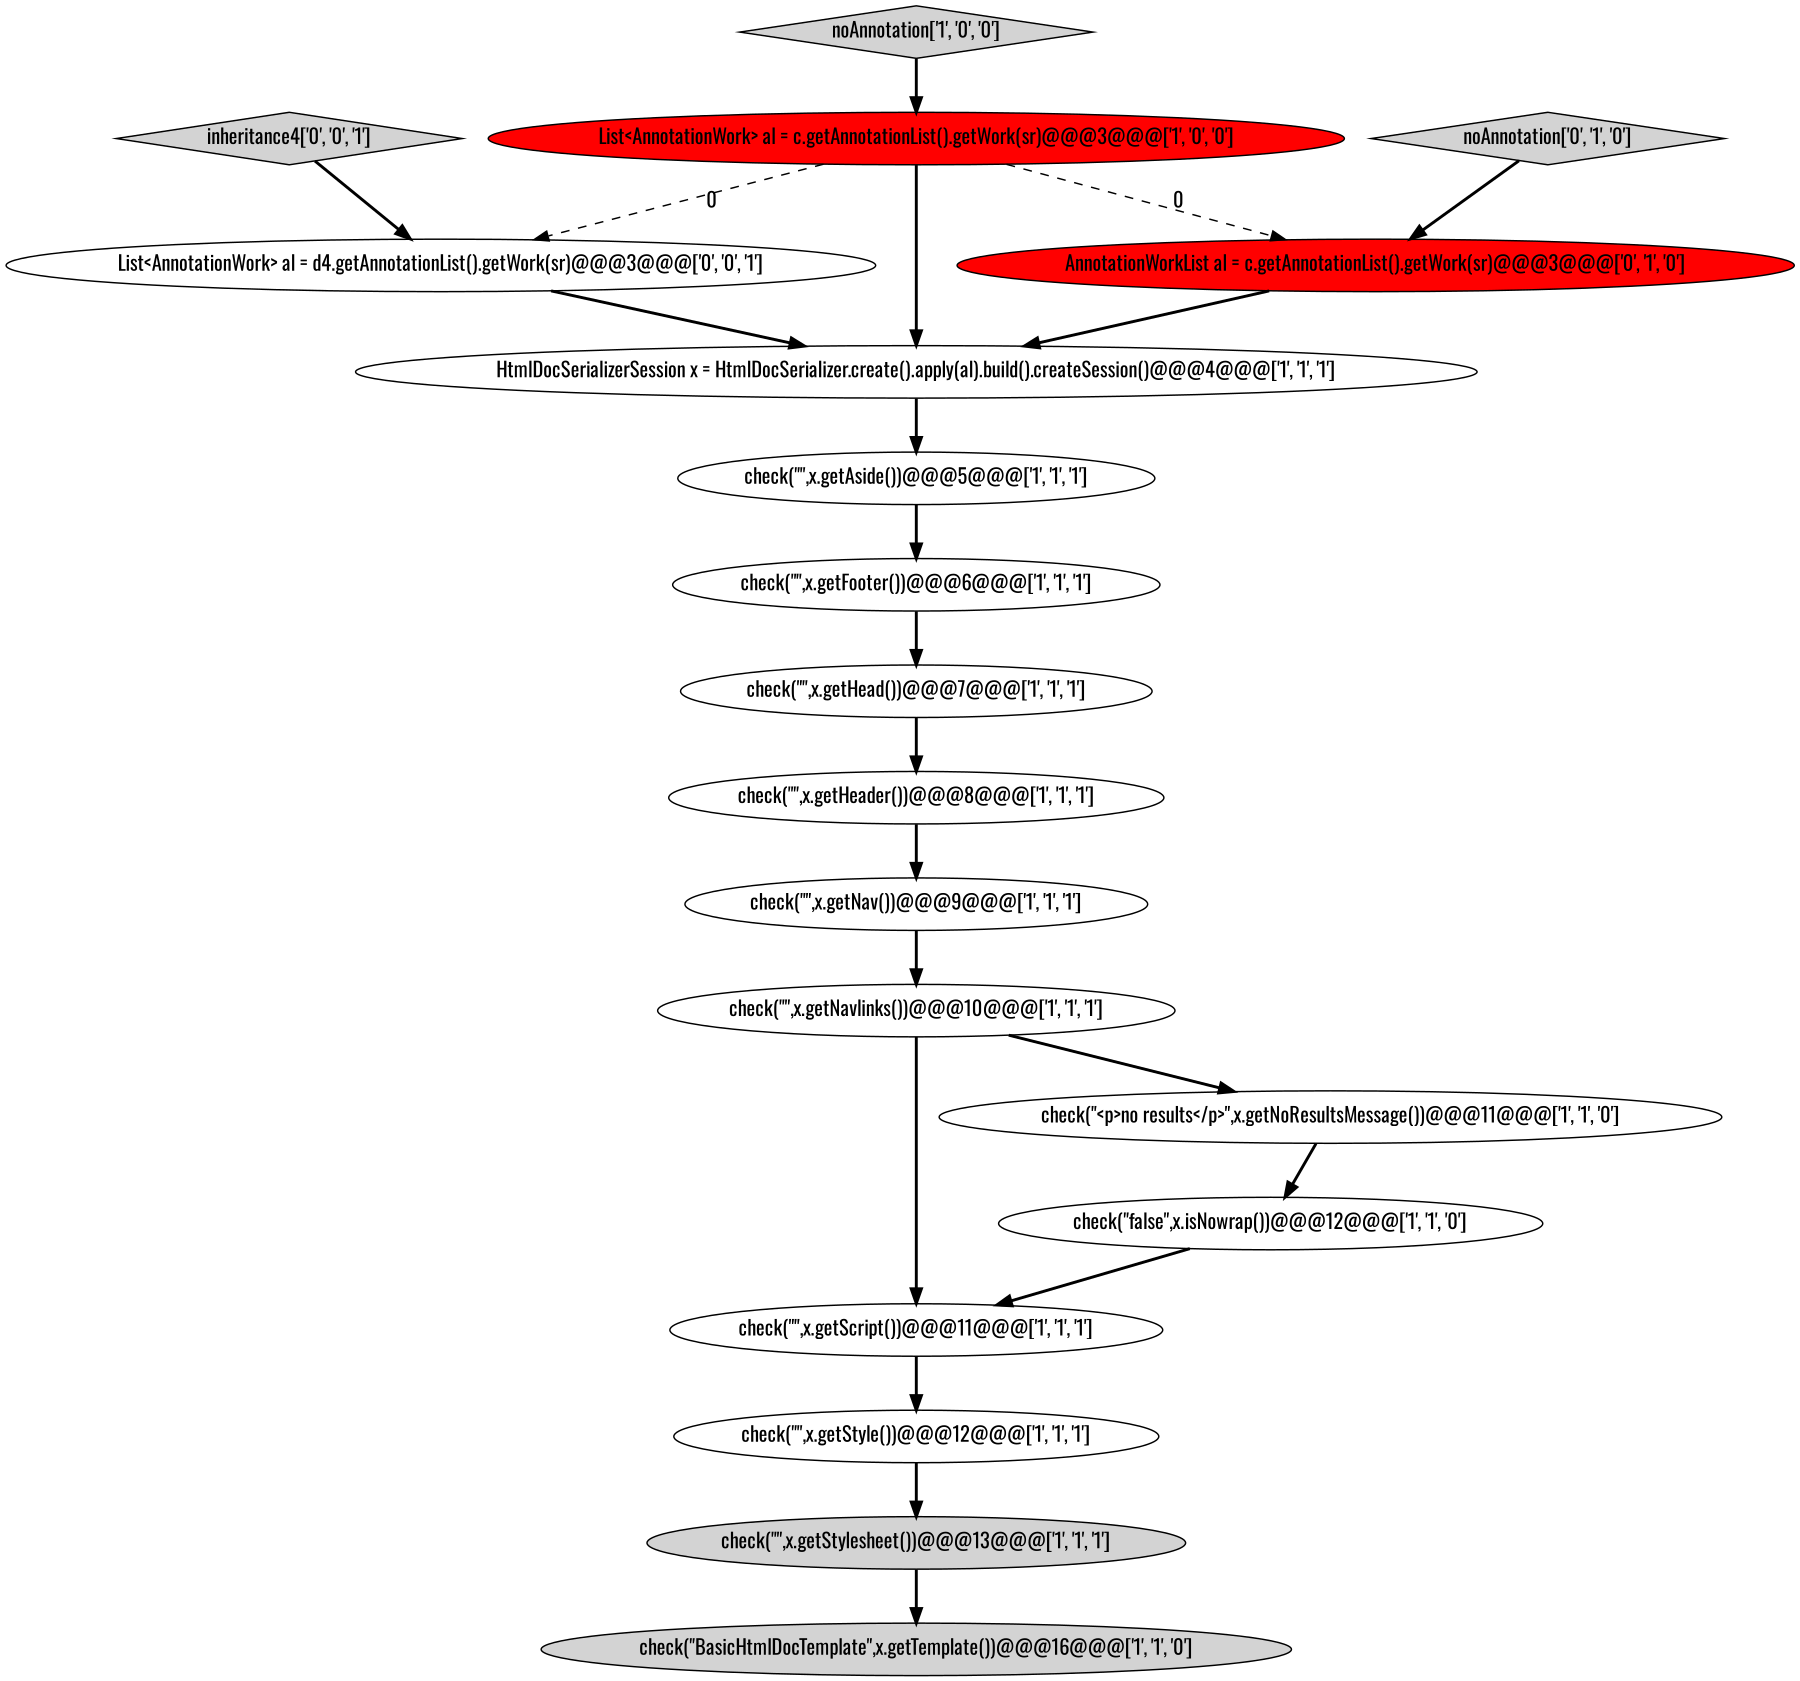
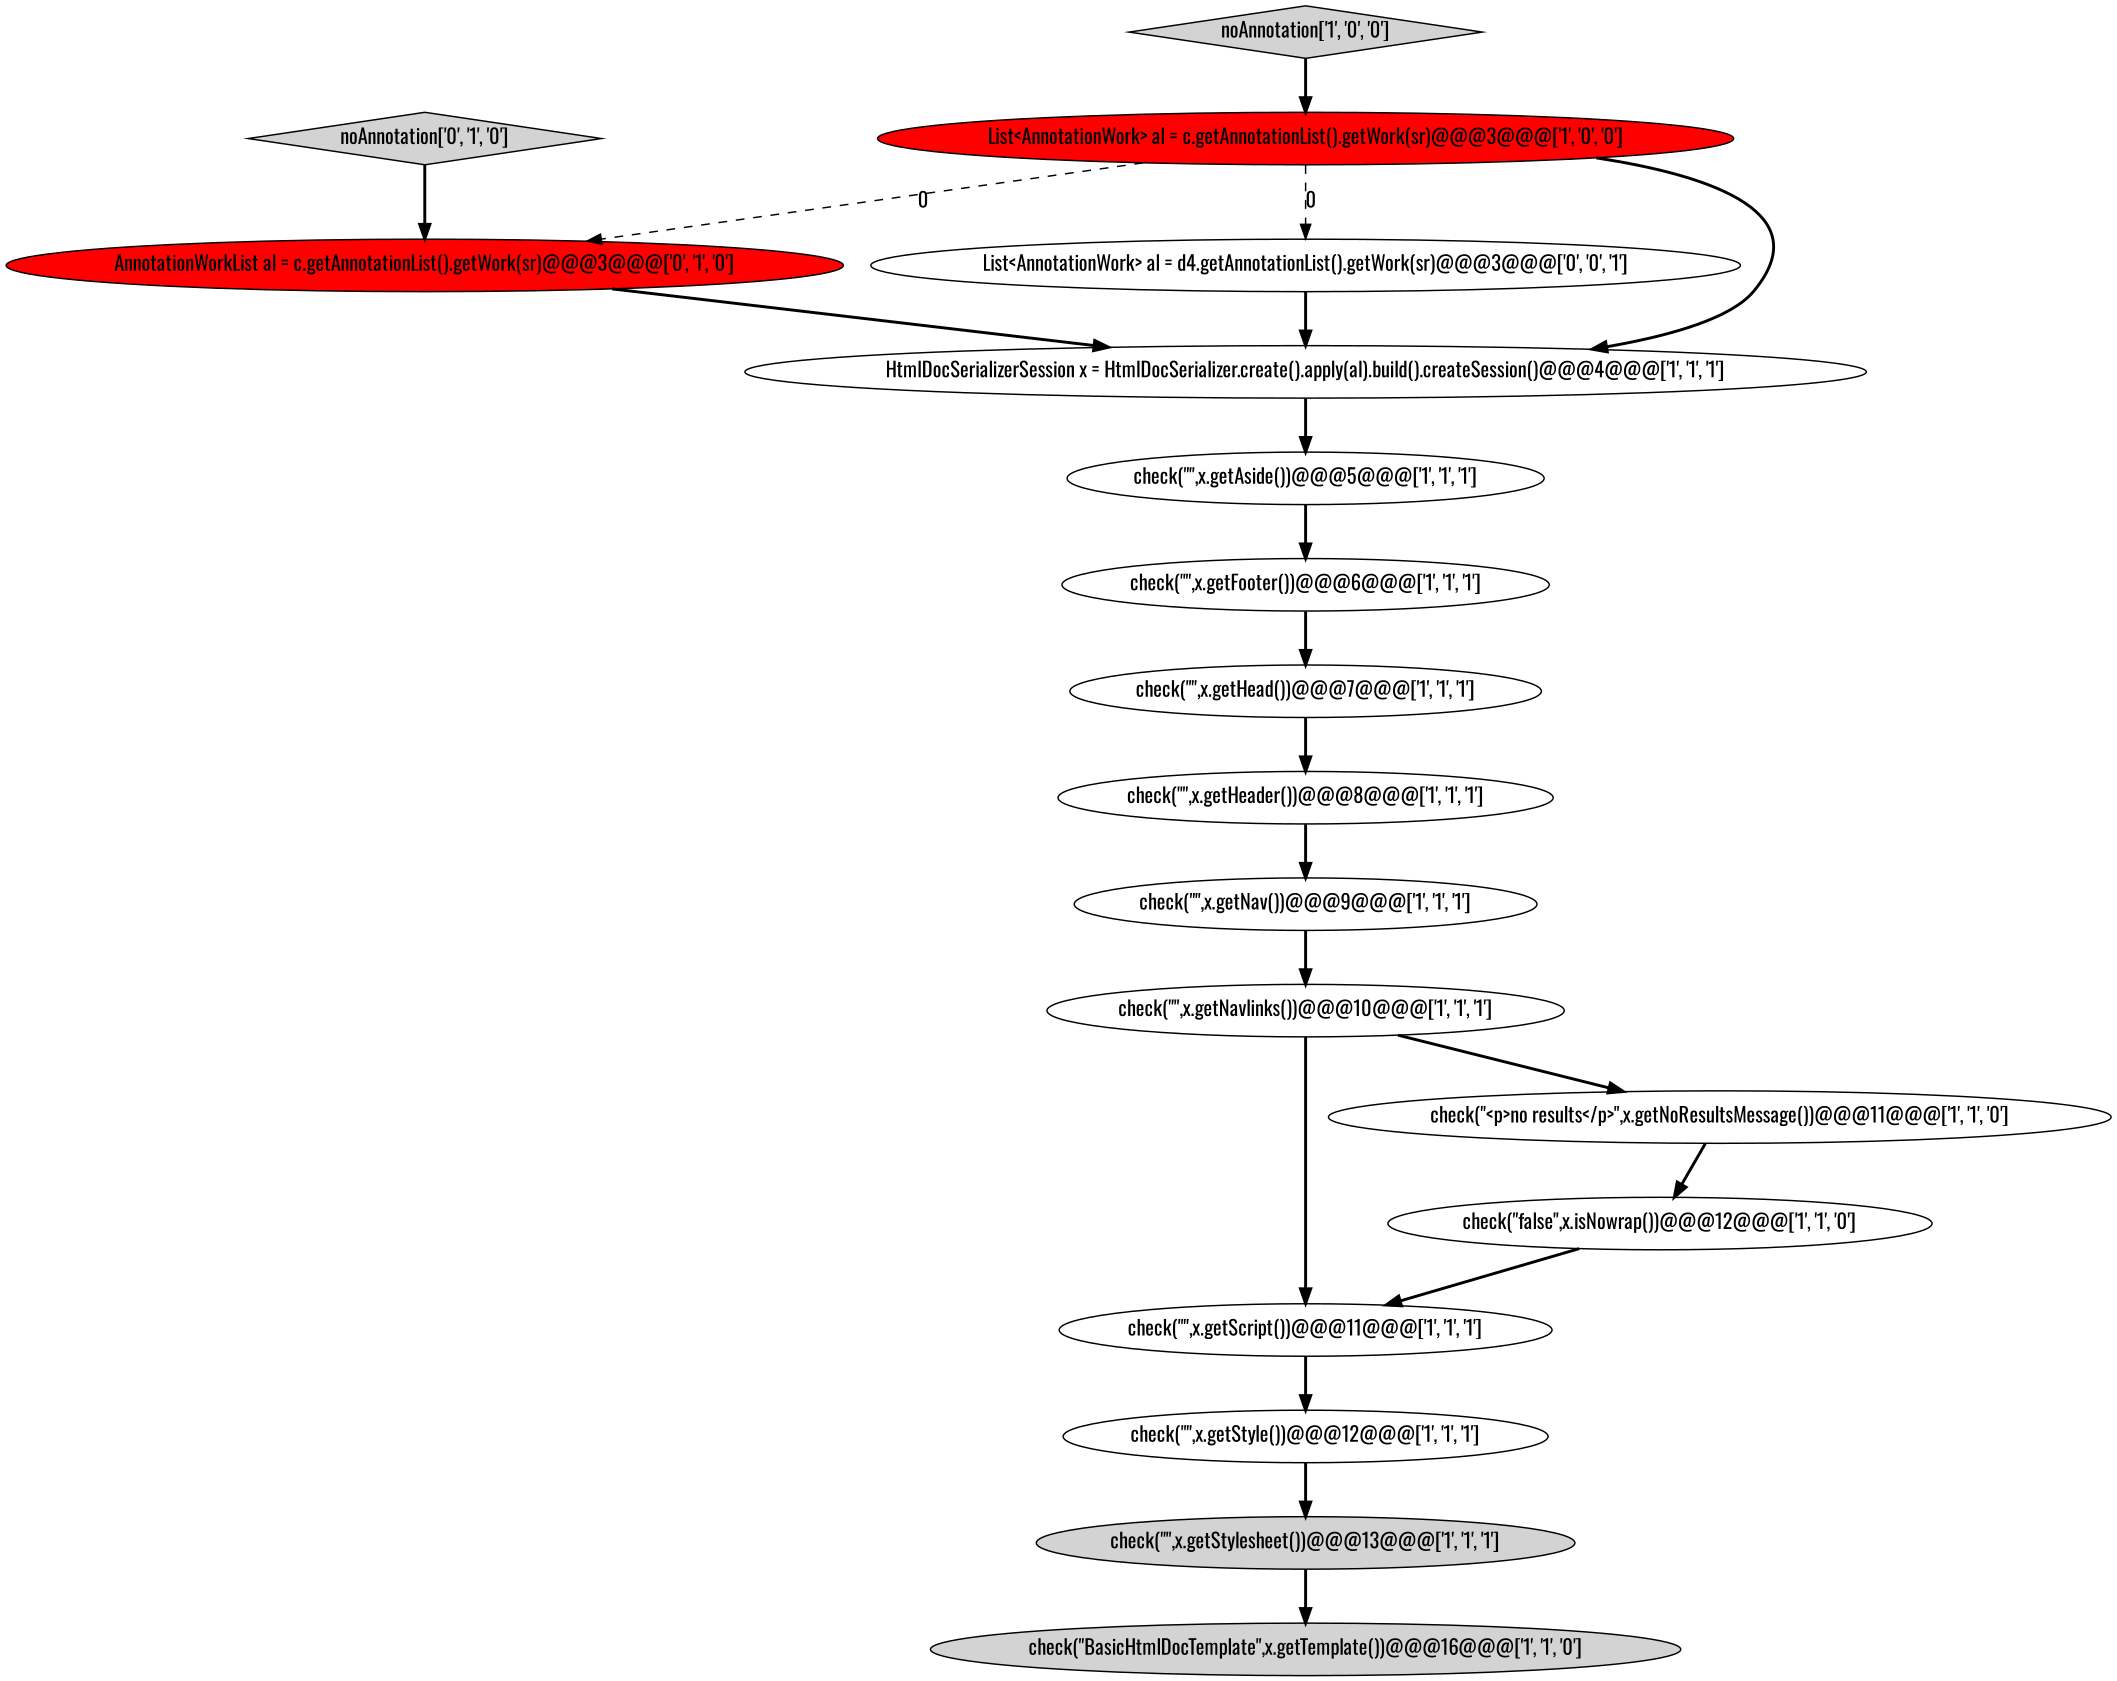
(289, 139) -> none
